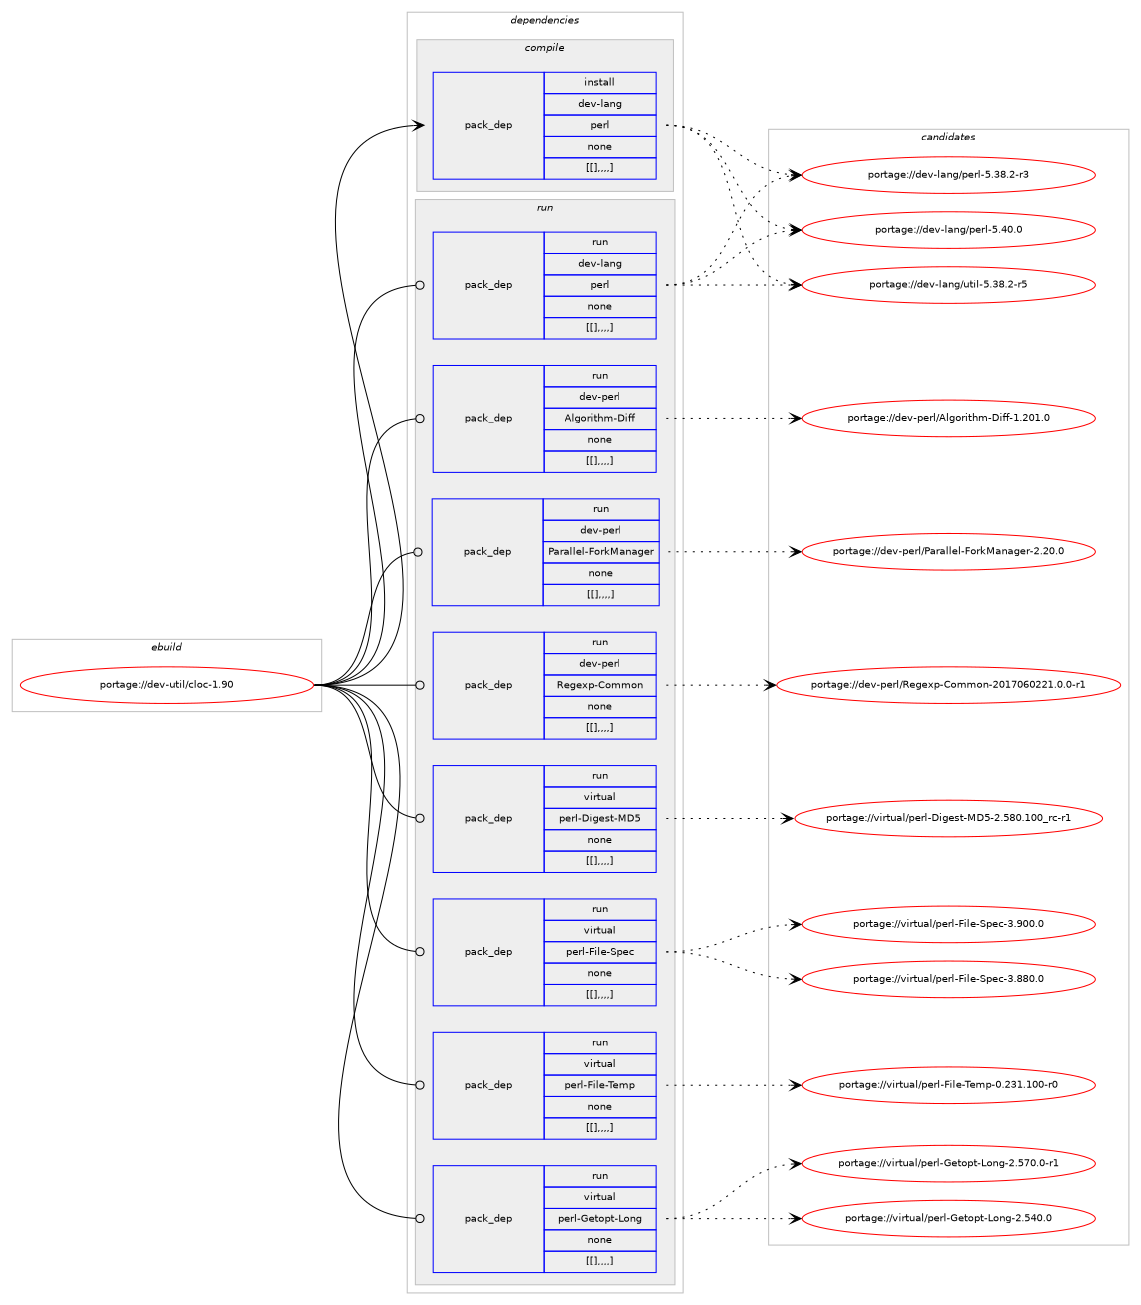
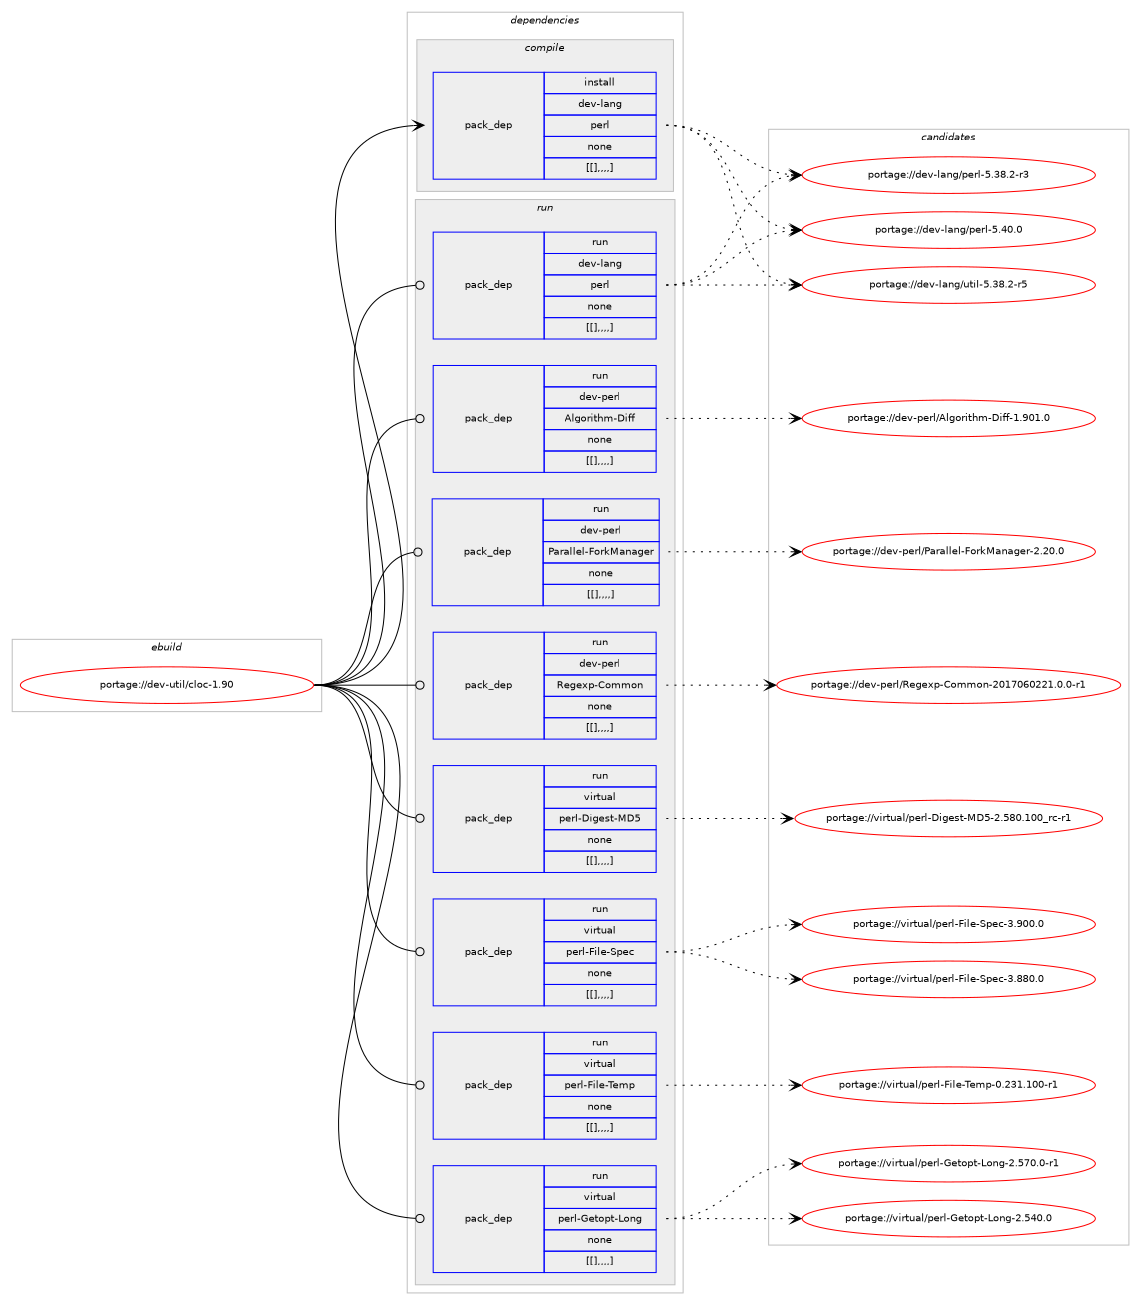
(949, 418) -> (949, 418)
(949, 1085) -> (949, 1085)
